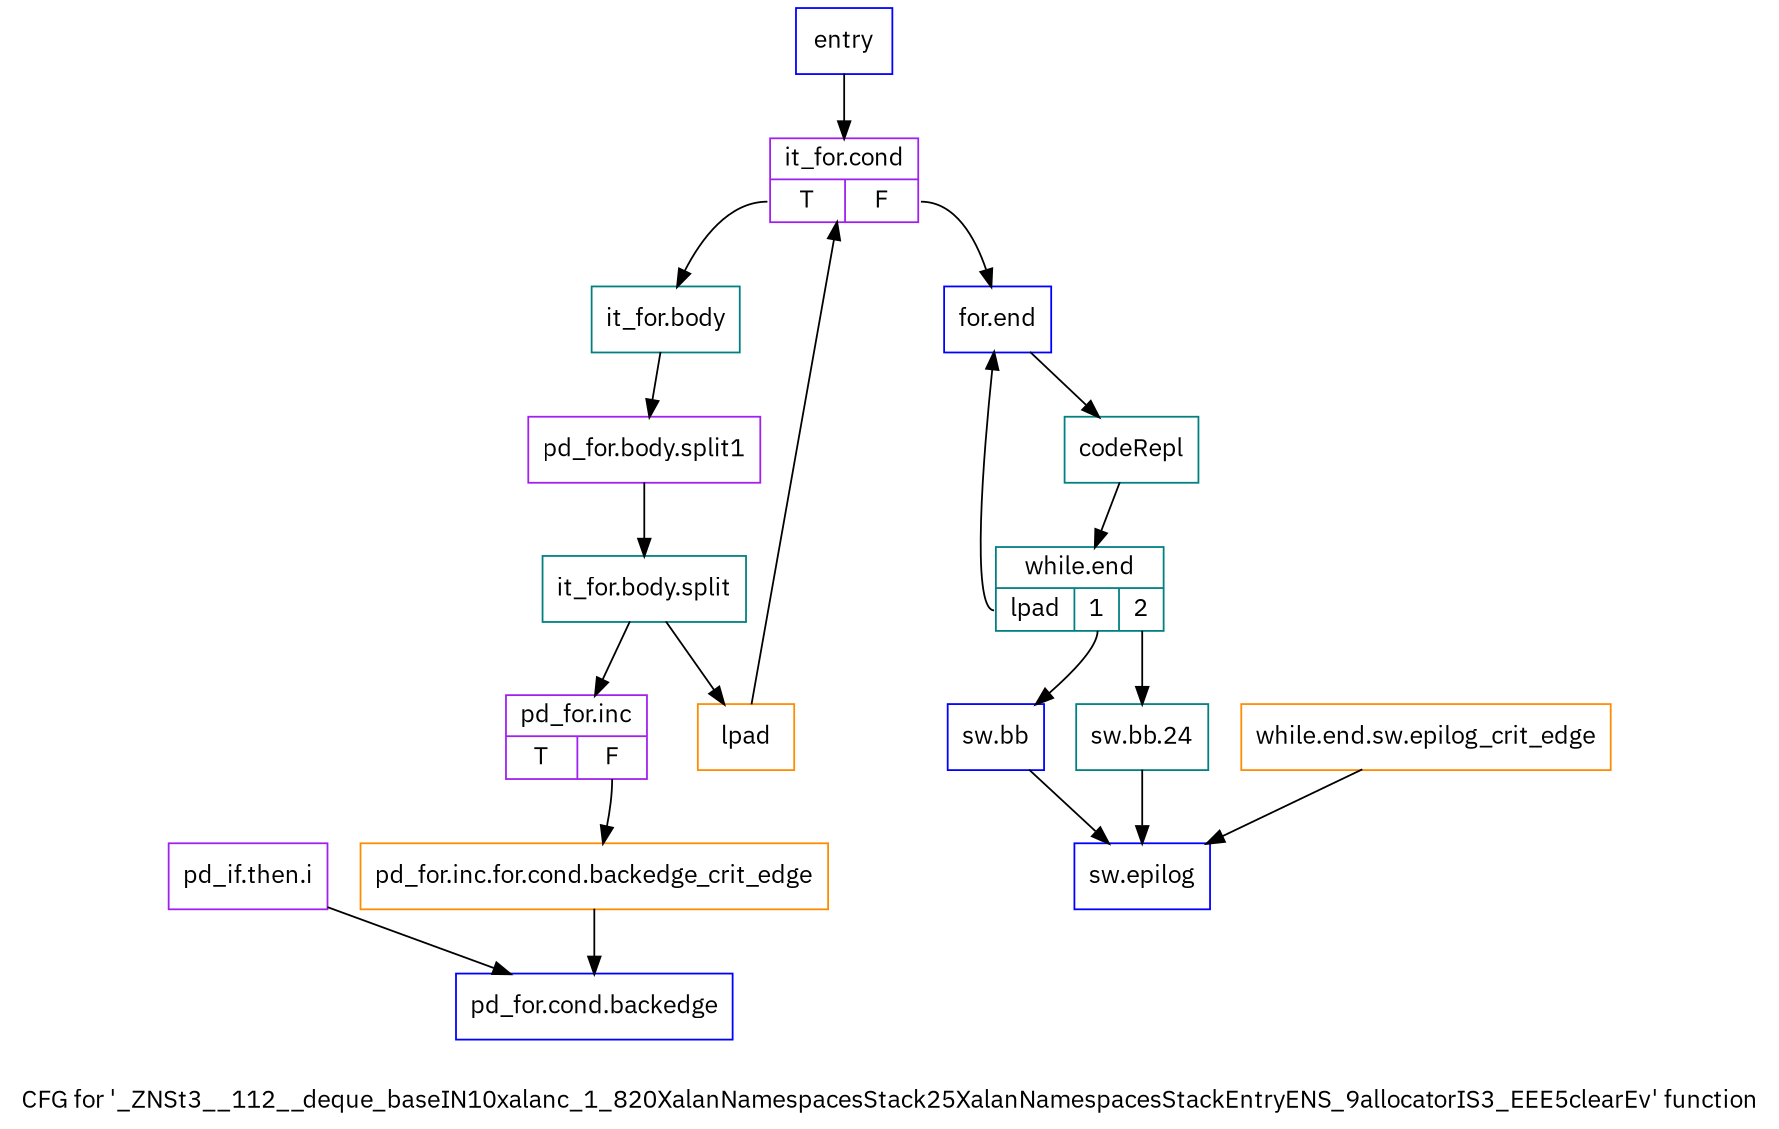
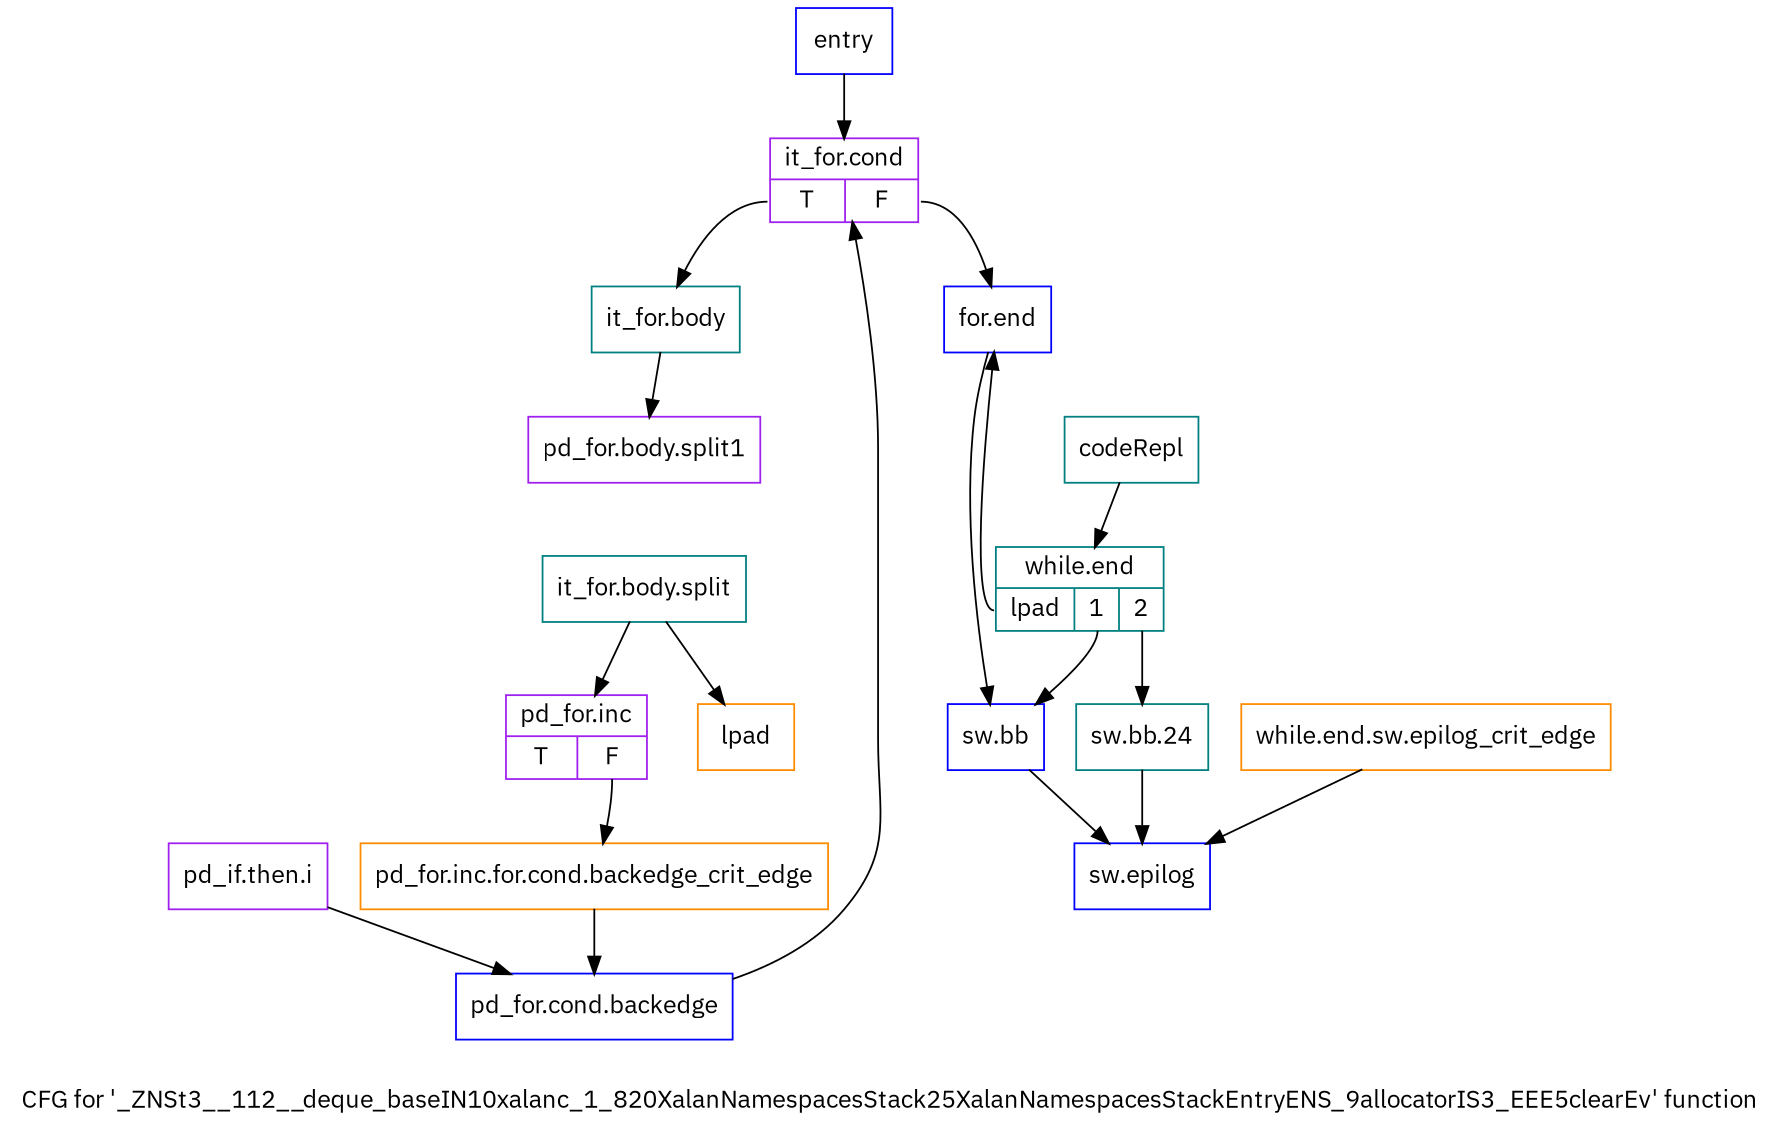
(1058, 378) -> (970, 511)
(793, 472) -> (878, 645)
(644, 510) -> none
